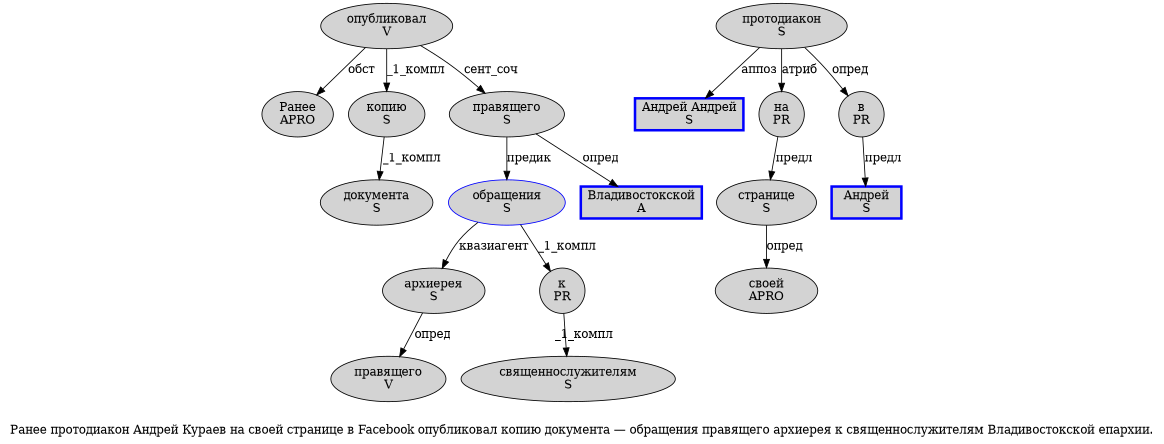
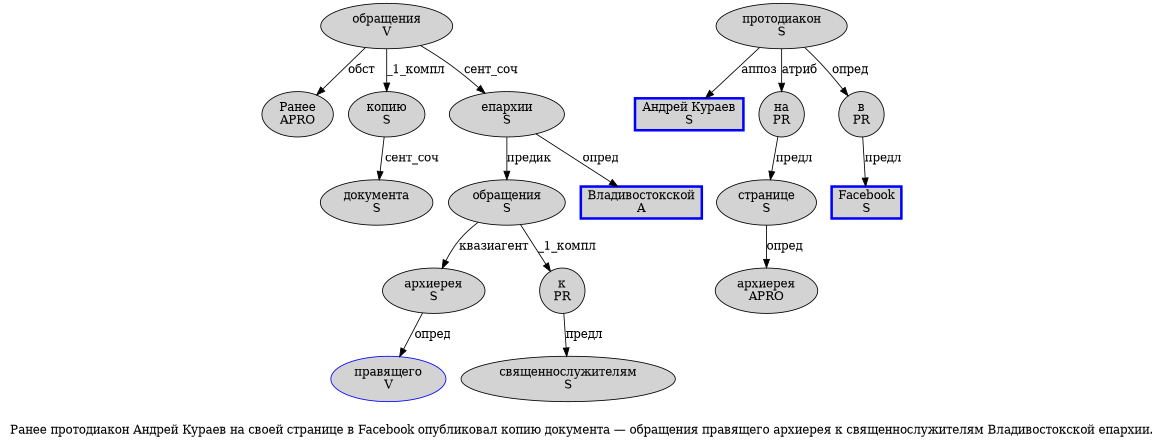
(387, 26) -> (387, 26)
(507, 114) -> (507, 114)
(689, 114) -> (689, 114)
(412, 158) -> (412, 158)
(507, 203) -> (507, 203)
(866, 203) -> (866, 203)
(767, 291) -> (767, 291)
(584, 335) -> (584, 335)
(388, 379) -> (388, 379)
